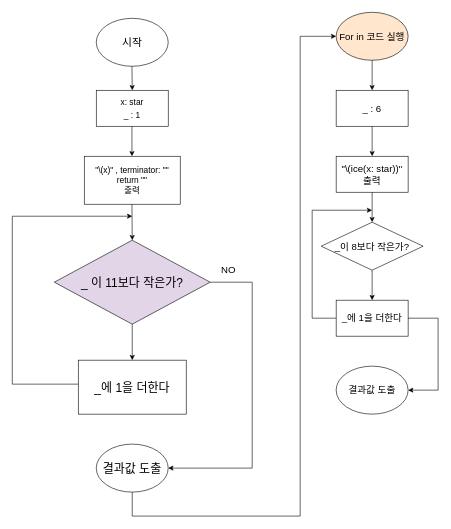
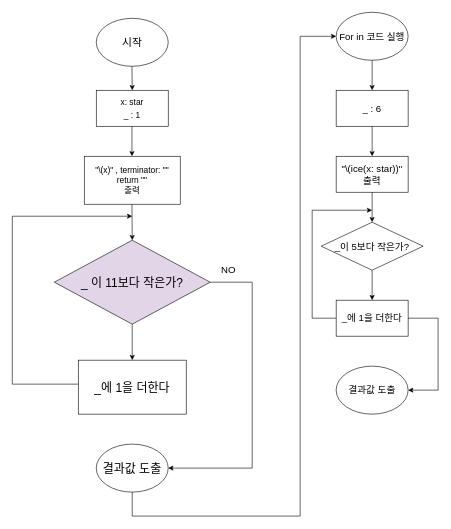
(372, 36) -> (372, 36)
(372, 246) -> (372, 246)
